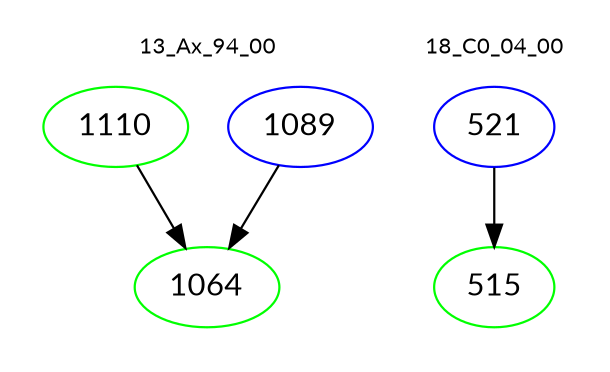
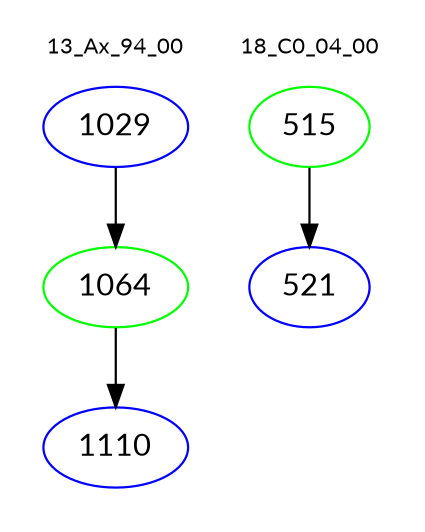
(116, 127) -> (116, 448)
(301, 127) -> (116, 127)
(494, 196) -> (309, 196)
(155, 197) -> (116, 356)
